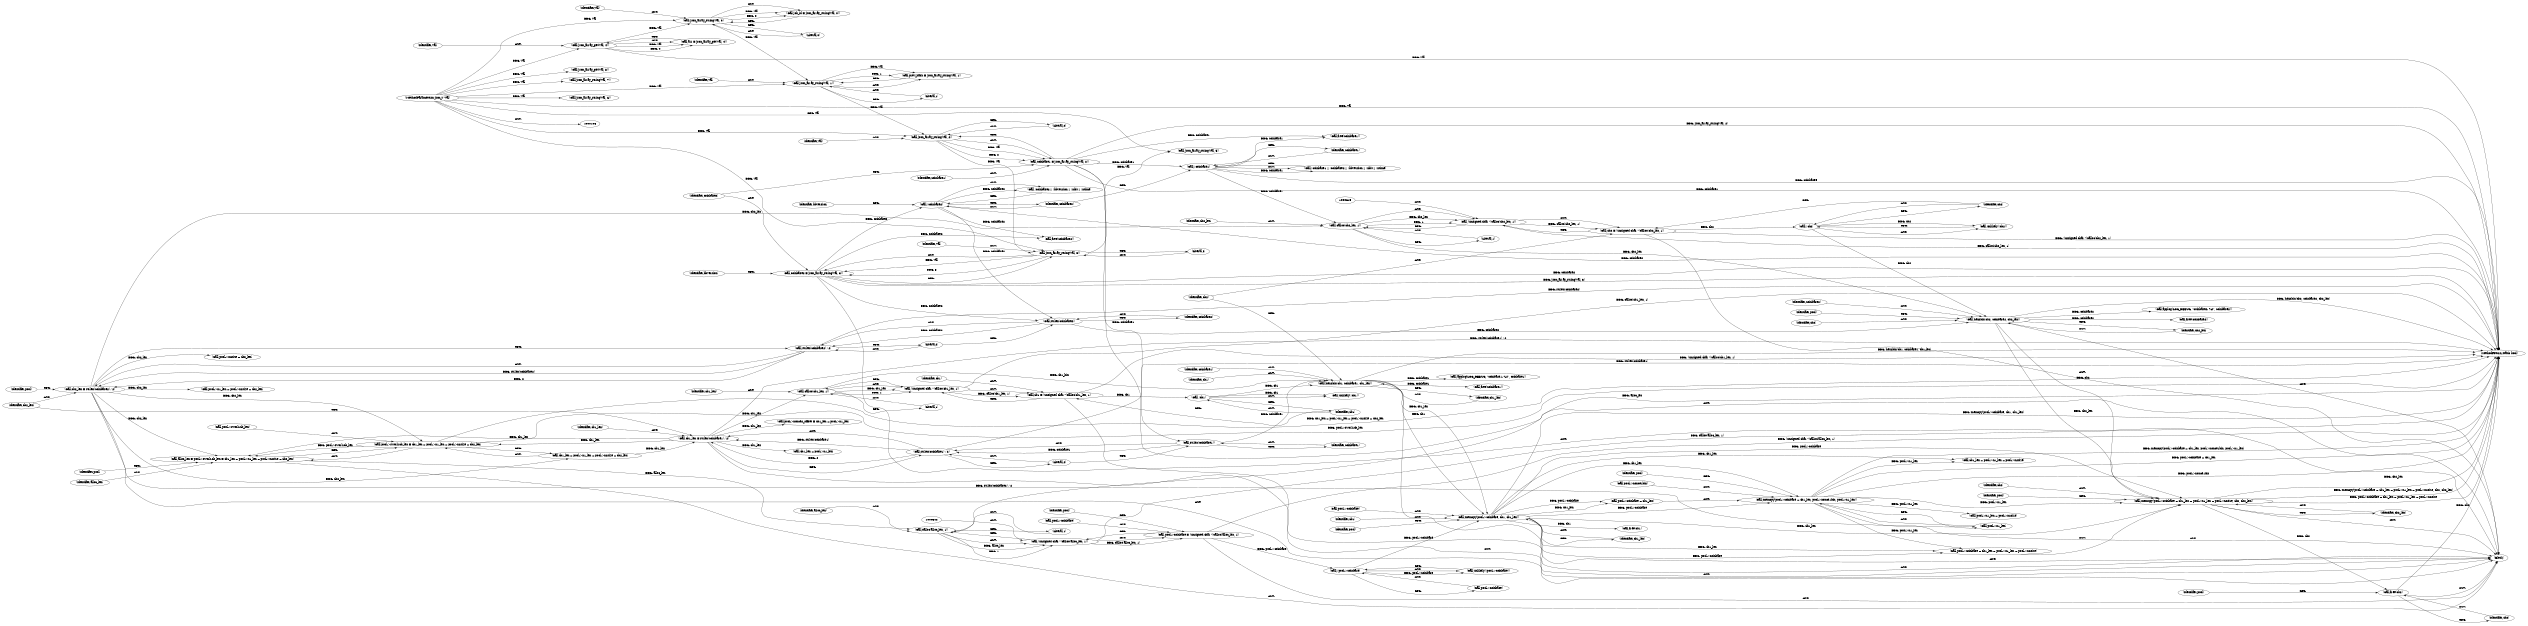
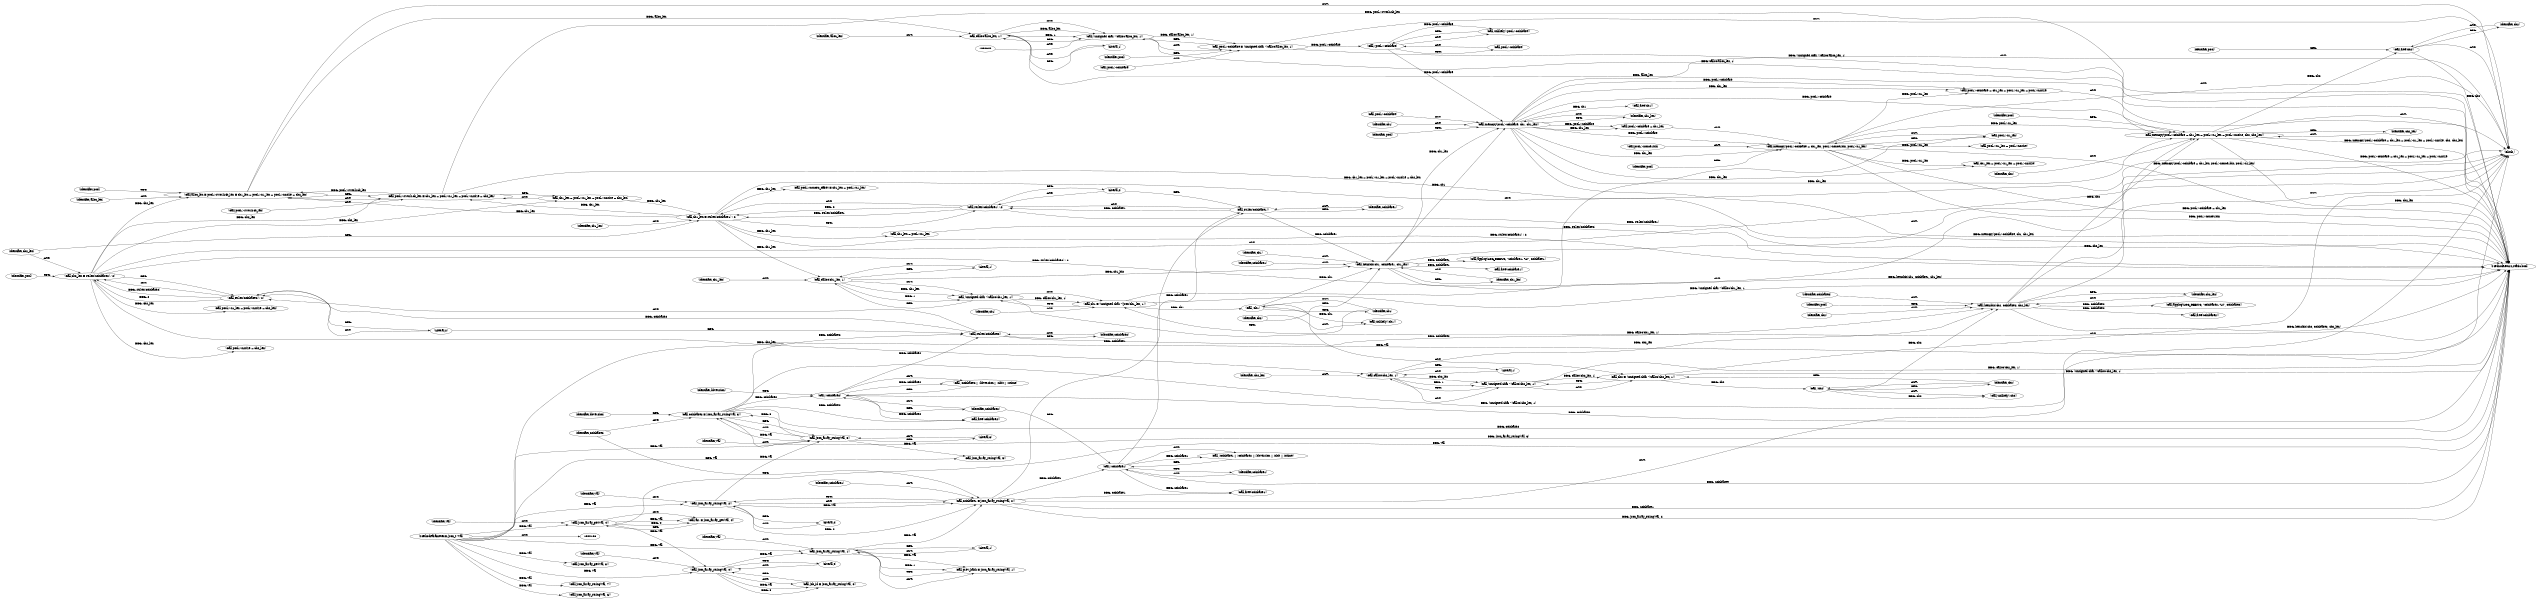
(872, 110) -> (919, 542)
(1270, 197) -> (1157, 327)
(1345, 200) -> none
(1897, 227) -> none
(1671, 289) -> (1711, 233)
(1059, 395) -> (1115, 304)
(1564, 439) -> (1508, 403)
